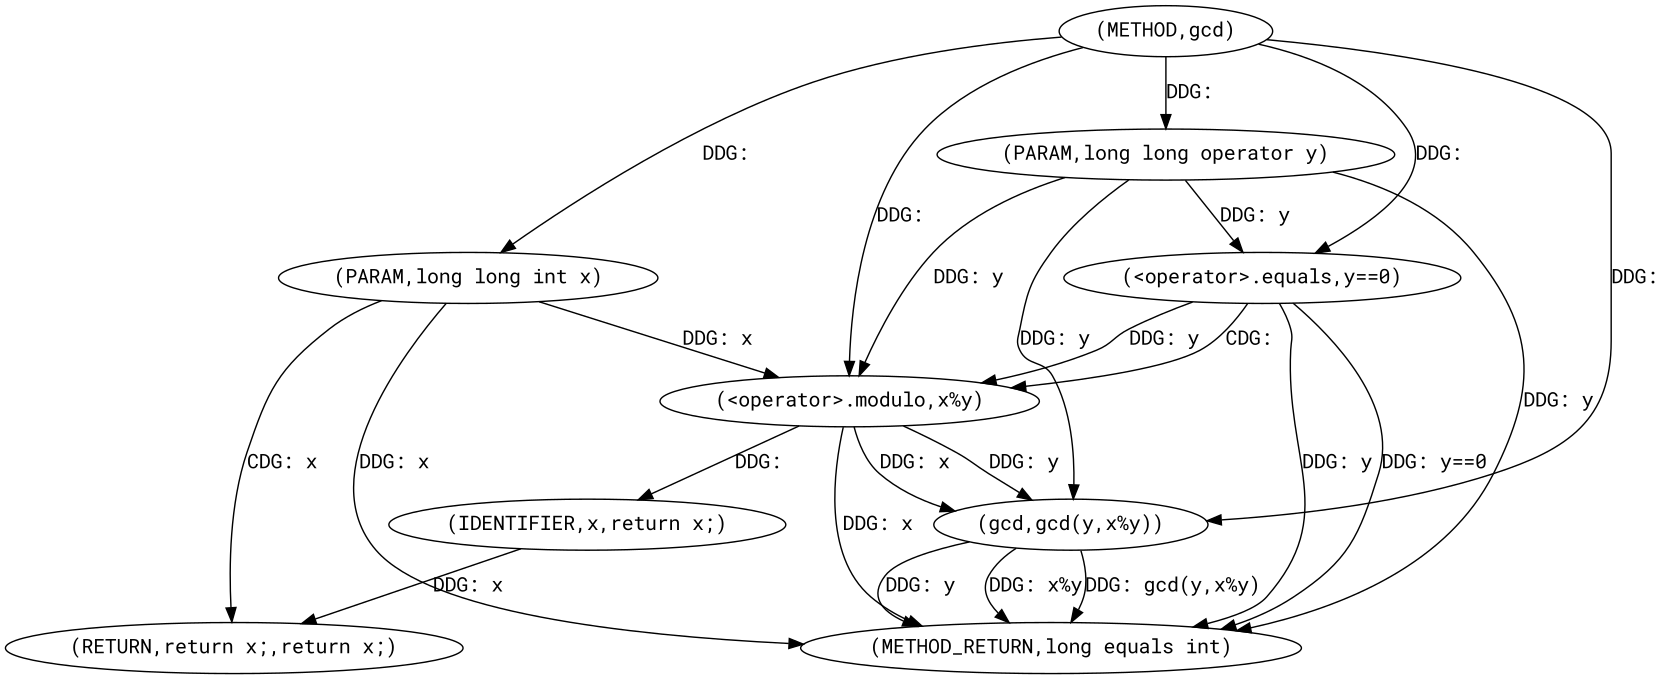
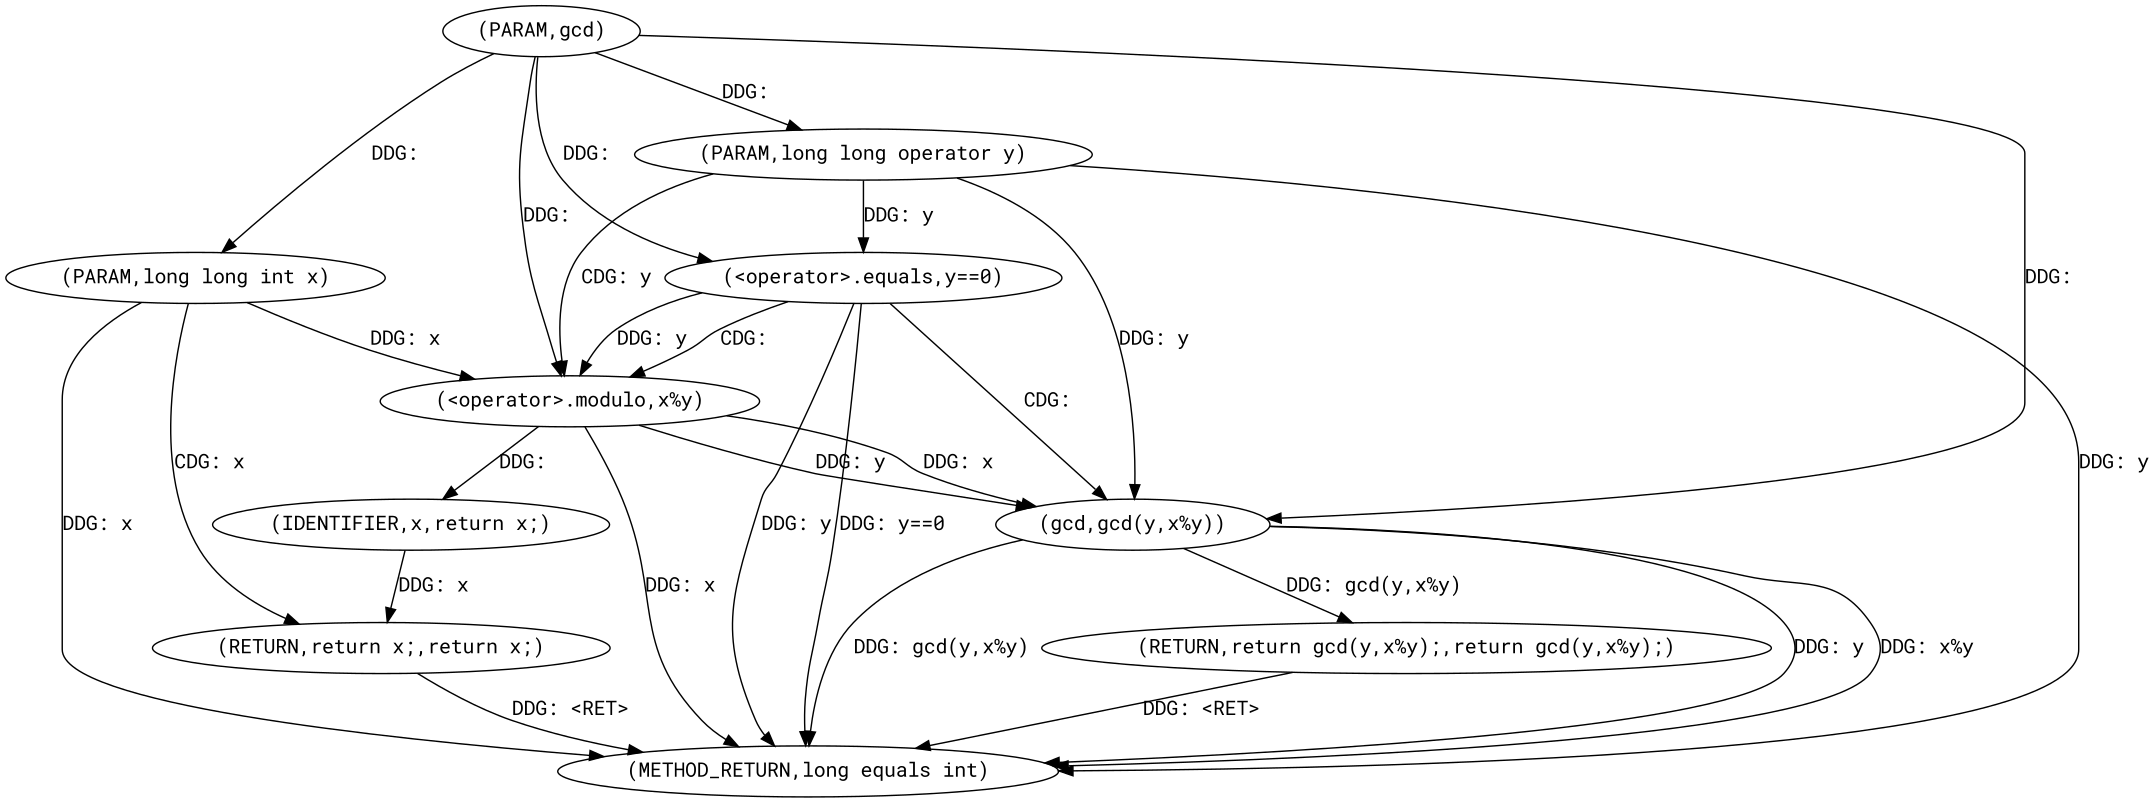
(1166, 31) -> (542, 31)
(969, 278) -> (617, 278)
none -> (993, 397)
none -> (1407, 648)
none -> (519, 723)
